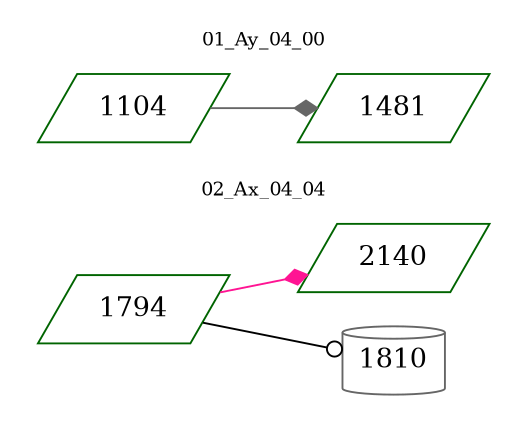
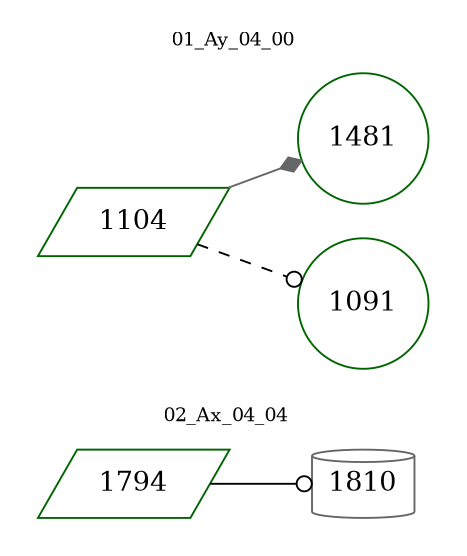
(394, 108) -> (363, 138)
(394, 258) -> none
none -> (363, 304)
